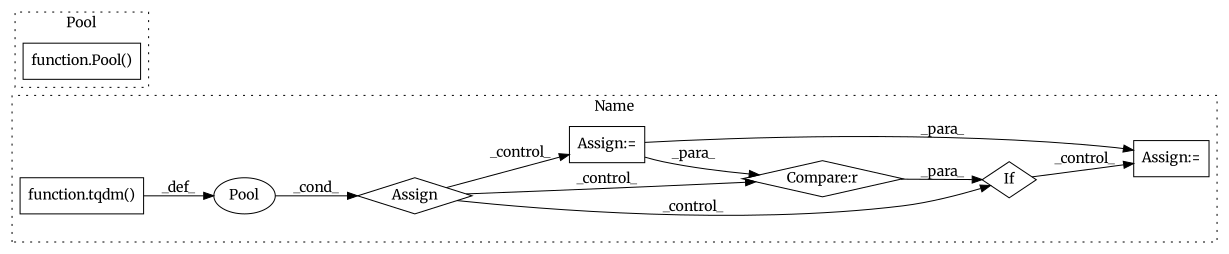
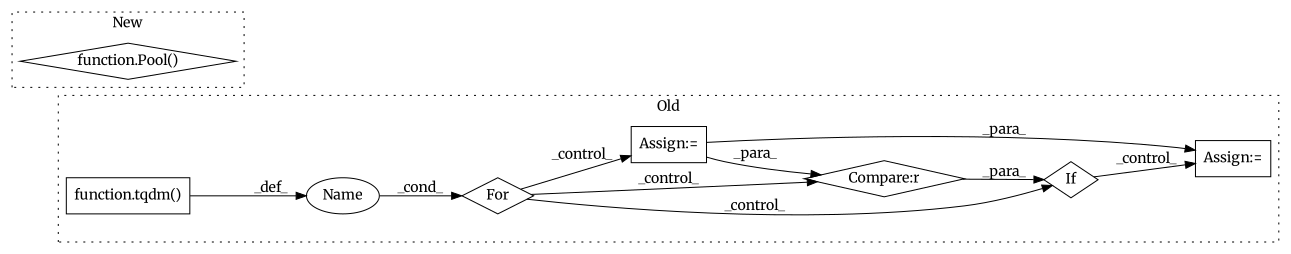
(82, 24) -> (128, 24)
(82, 61) -> (128, 61)
(615, 107) -> (669, 107)
(245, 196) -> (343, 196)
(415, 196) -> (498, 196)
